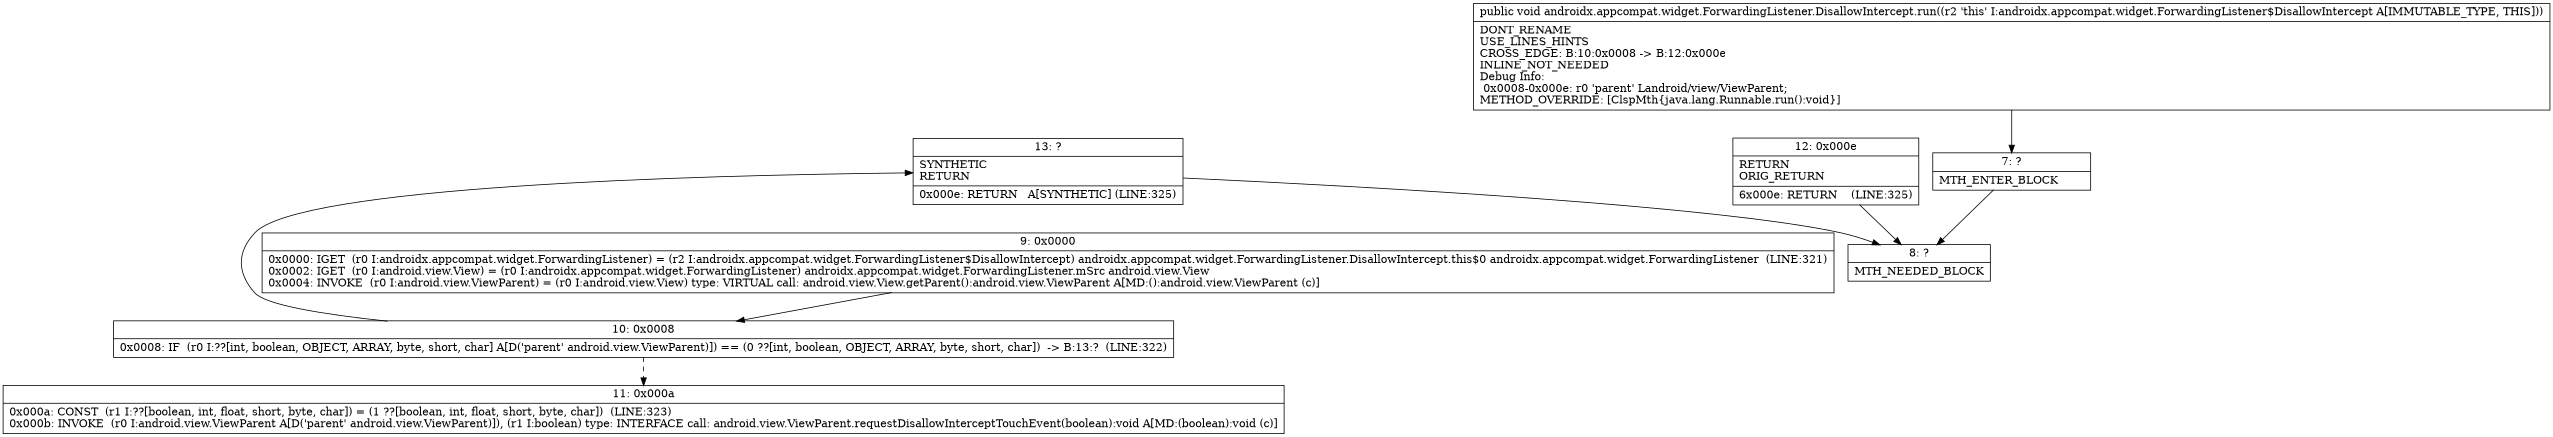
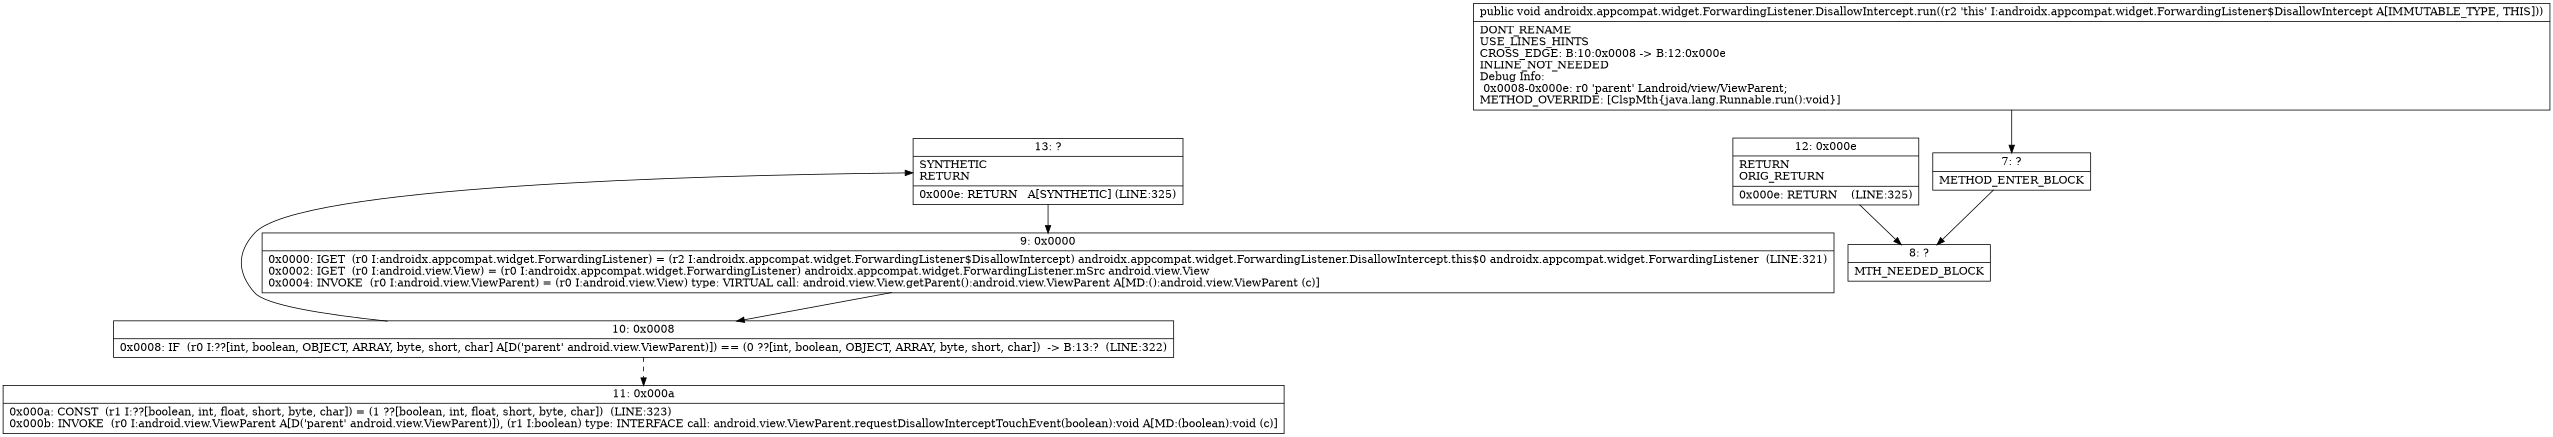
(1999, 180) -> (2012, 180)
(1826, 195) -> (1826, 195)
(1529, 198) -> (1048, 215)
